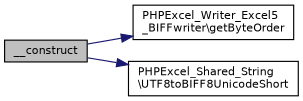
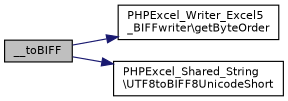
(46, 51) -> (38, 51)
